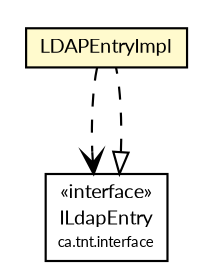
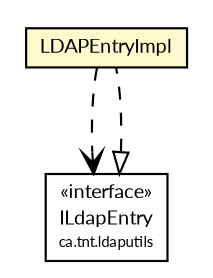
(107, 243) -> (107, 243)
